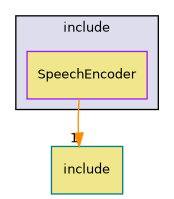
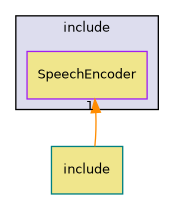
(78, 118) -> (96, 129)
